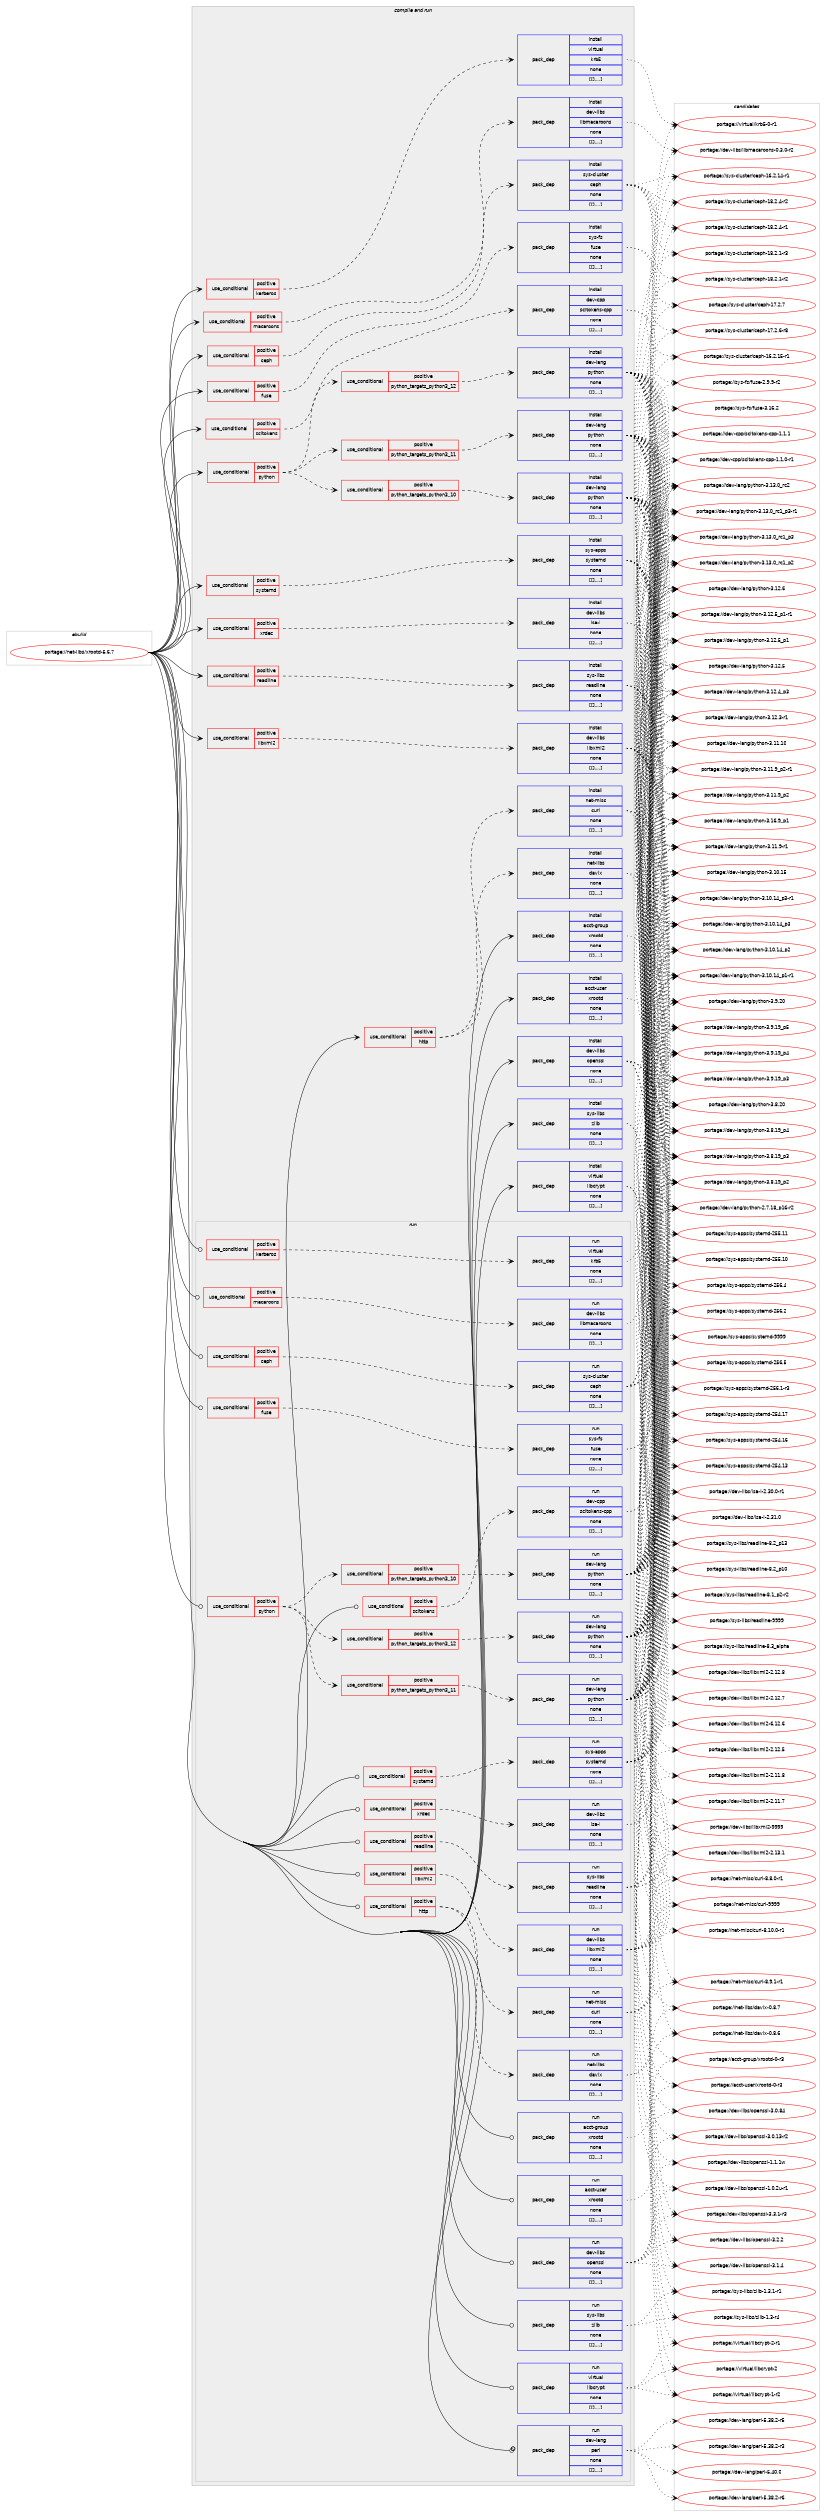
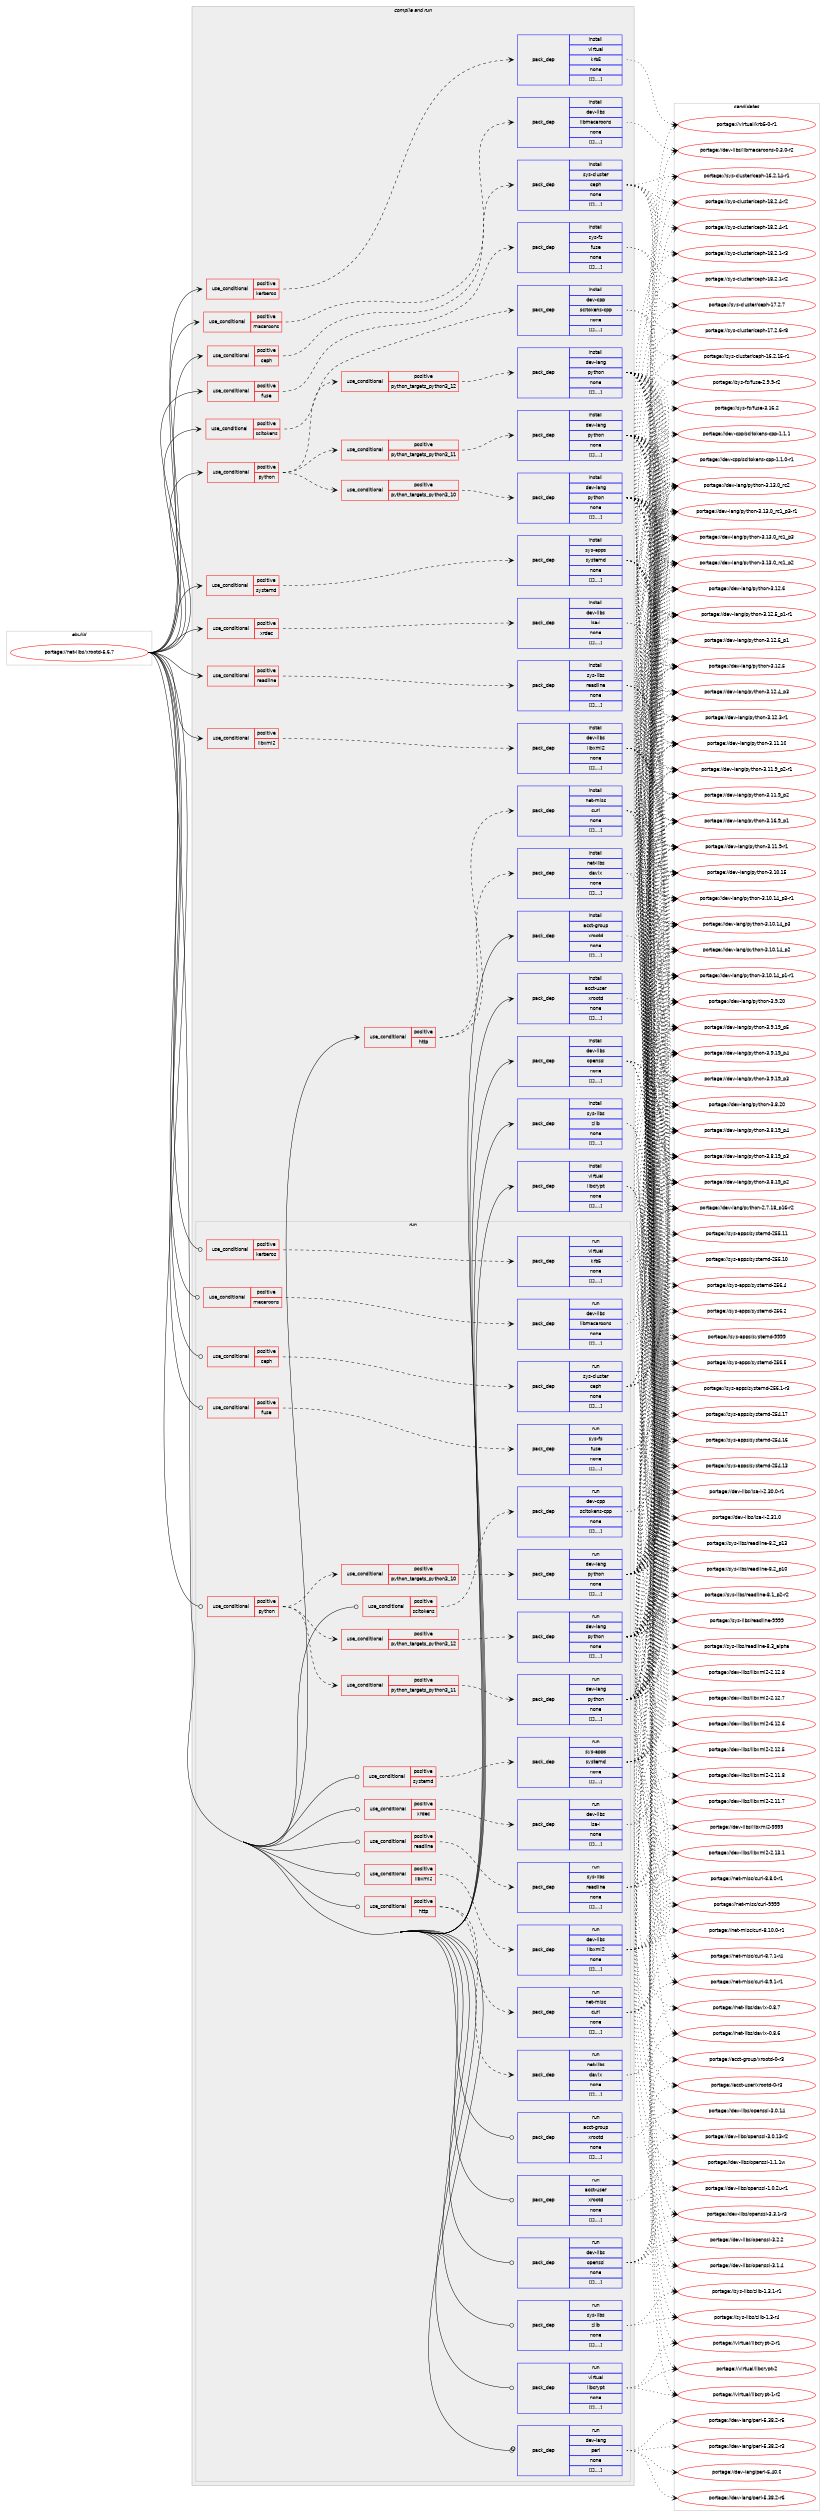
none -> (747, 1956)
(747, 2111) -> (747, 2111)
